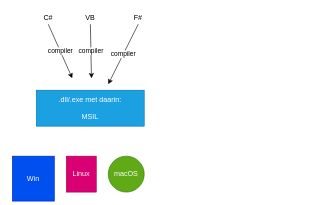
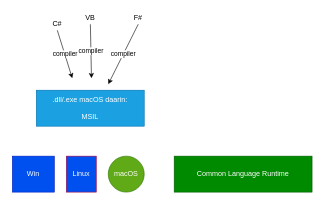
(48, 18) -> (57, 24)
(90, 108) -> (90, 108)
(81, 174) -> (81, 174)
none -> (243, 174)
(33, 179) -> (33, 174)
